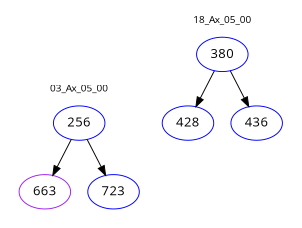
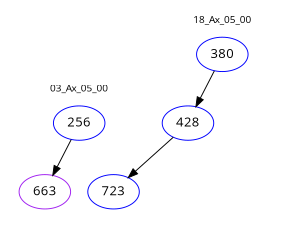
(257, 123) -> none
(94, 153) -> (154, 154)
